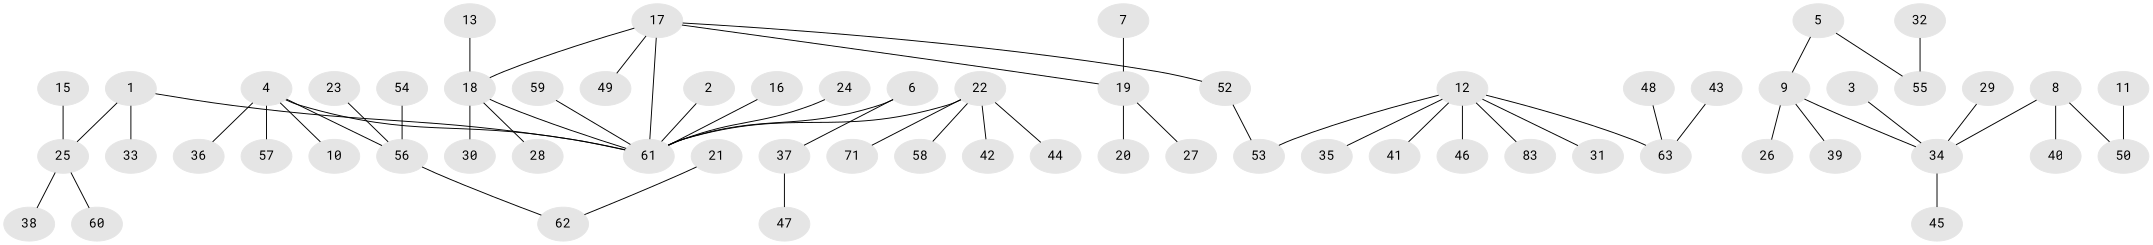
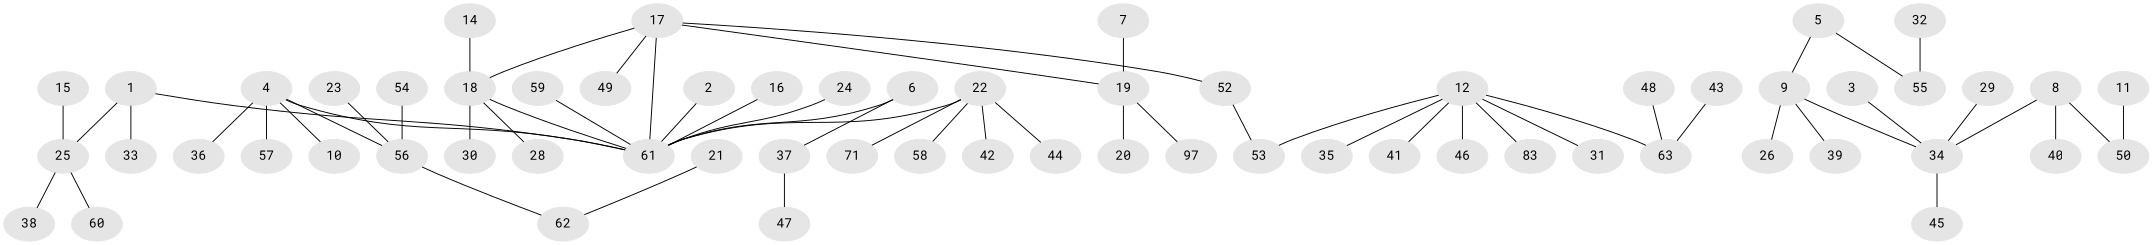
(470, 21) -> (470, 21)
(1191, 156) -> (1191, 156)
